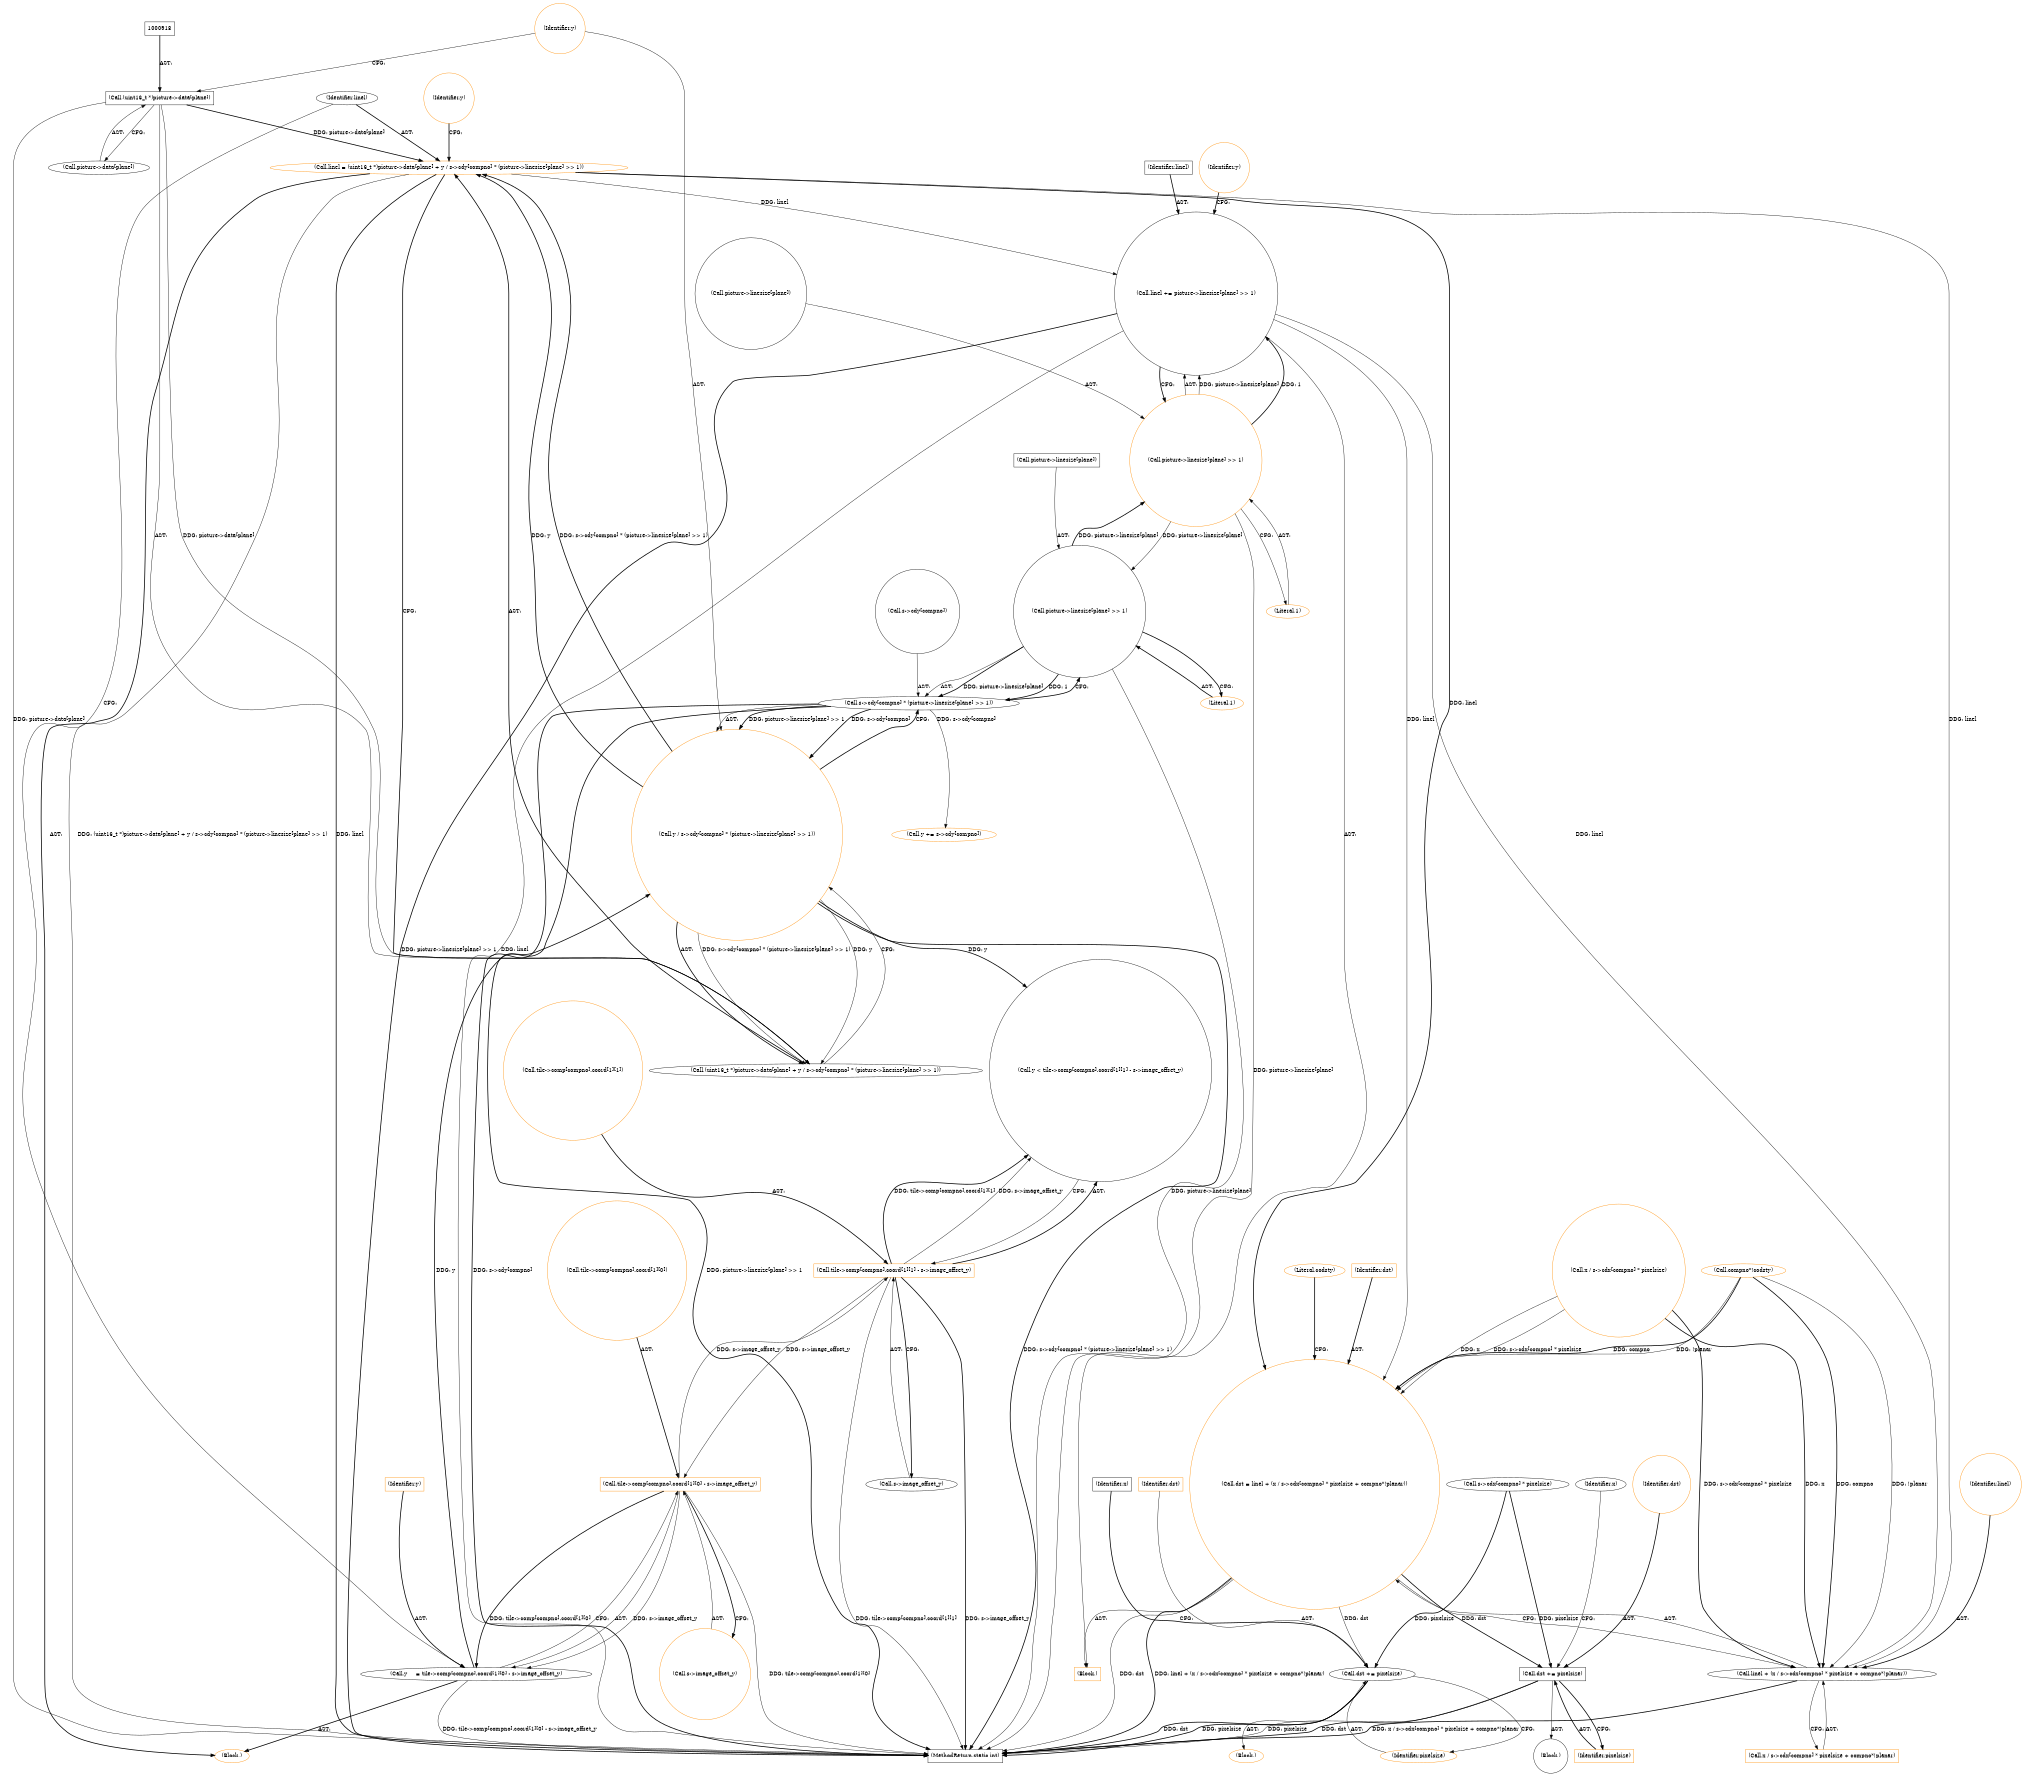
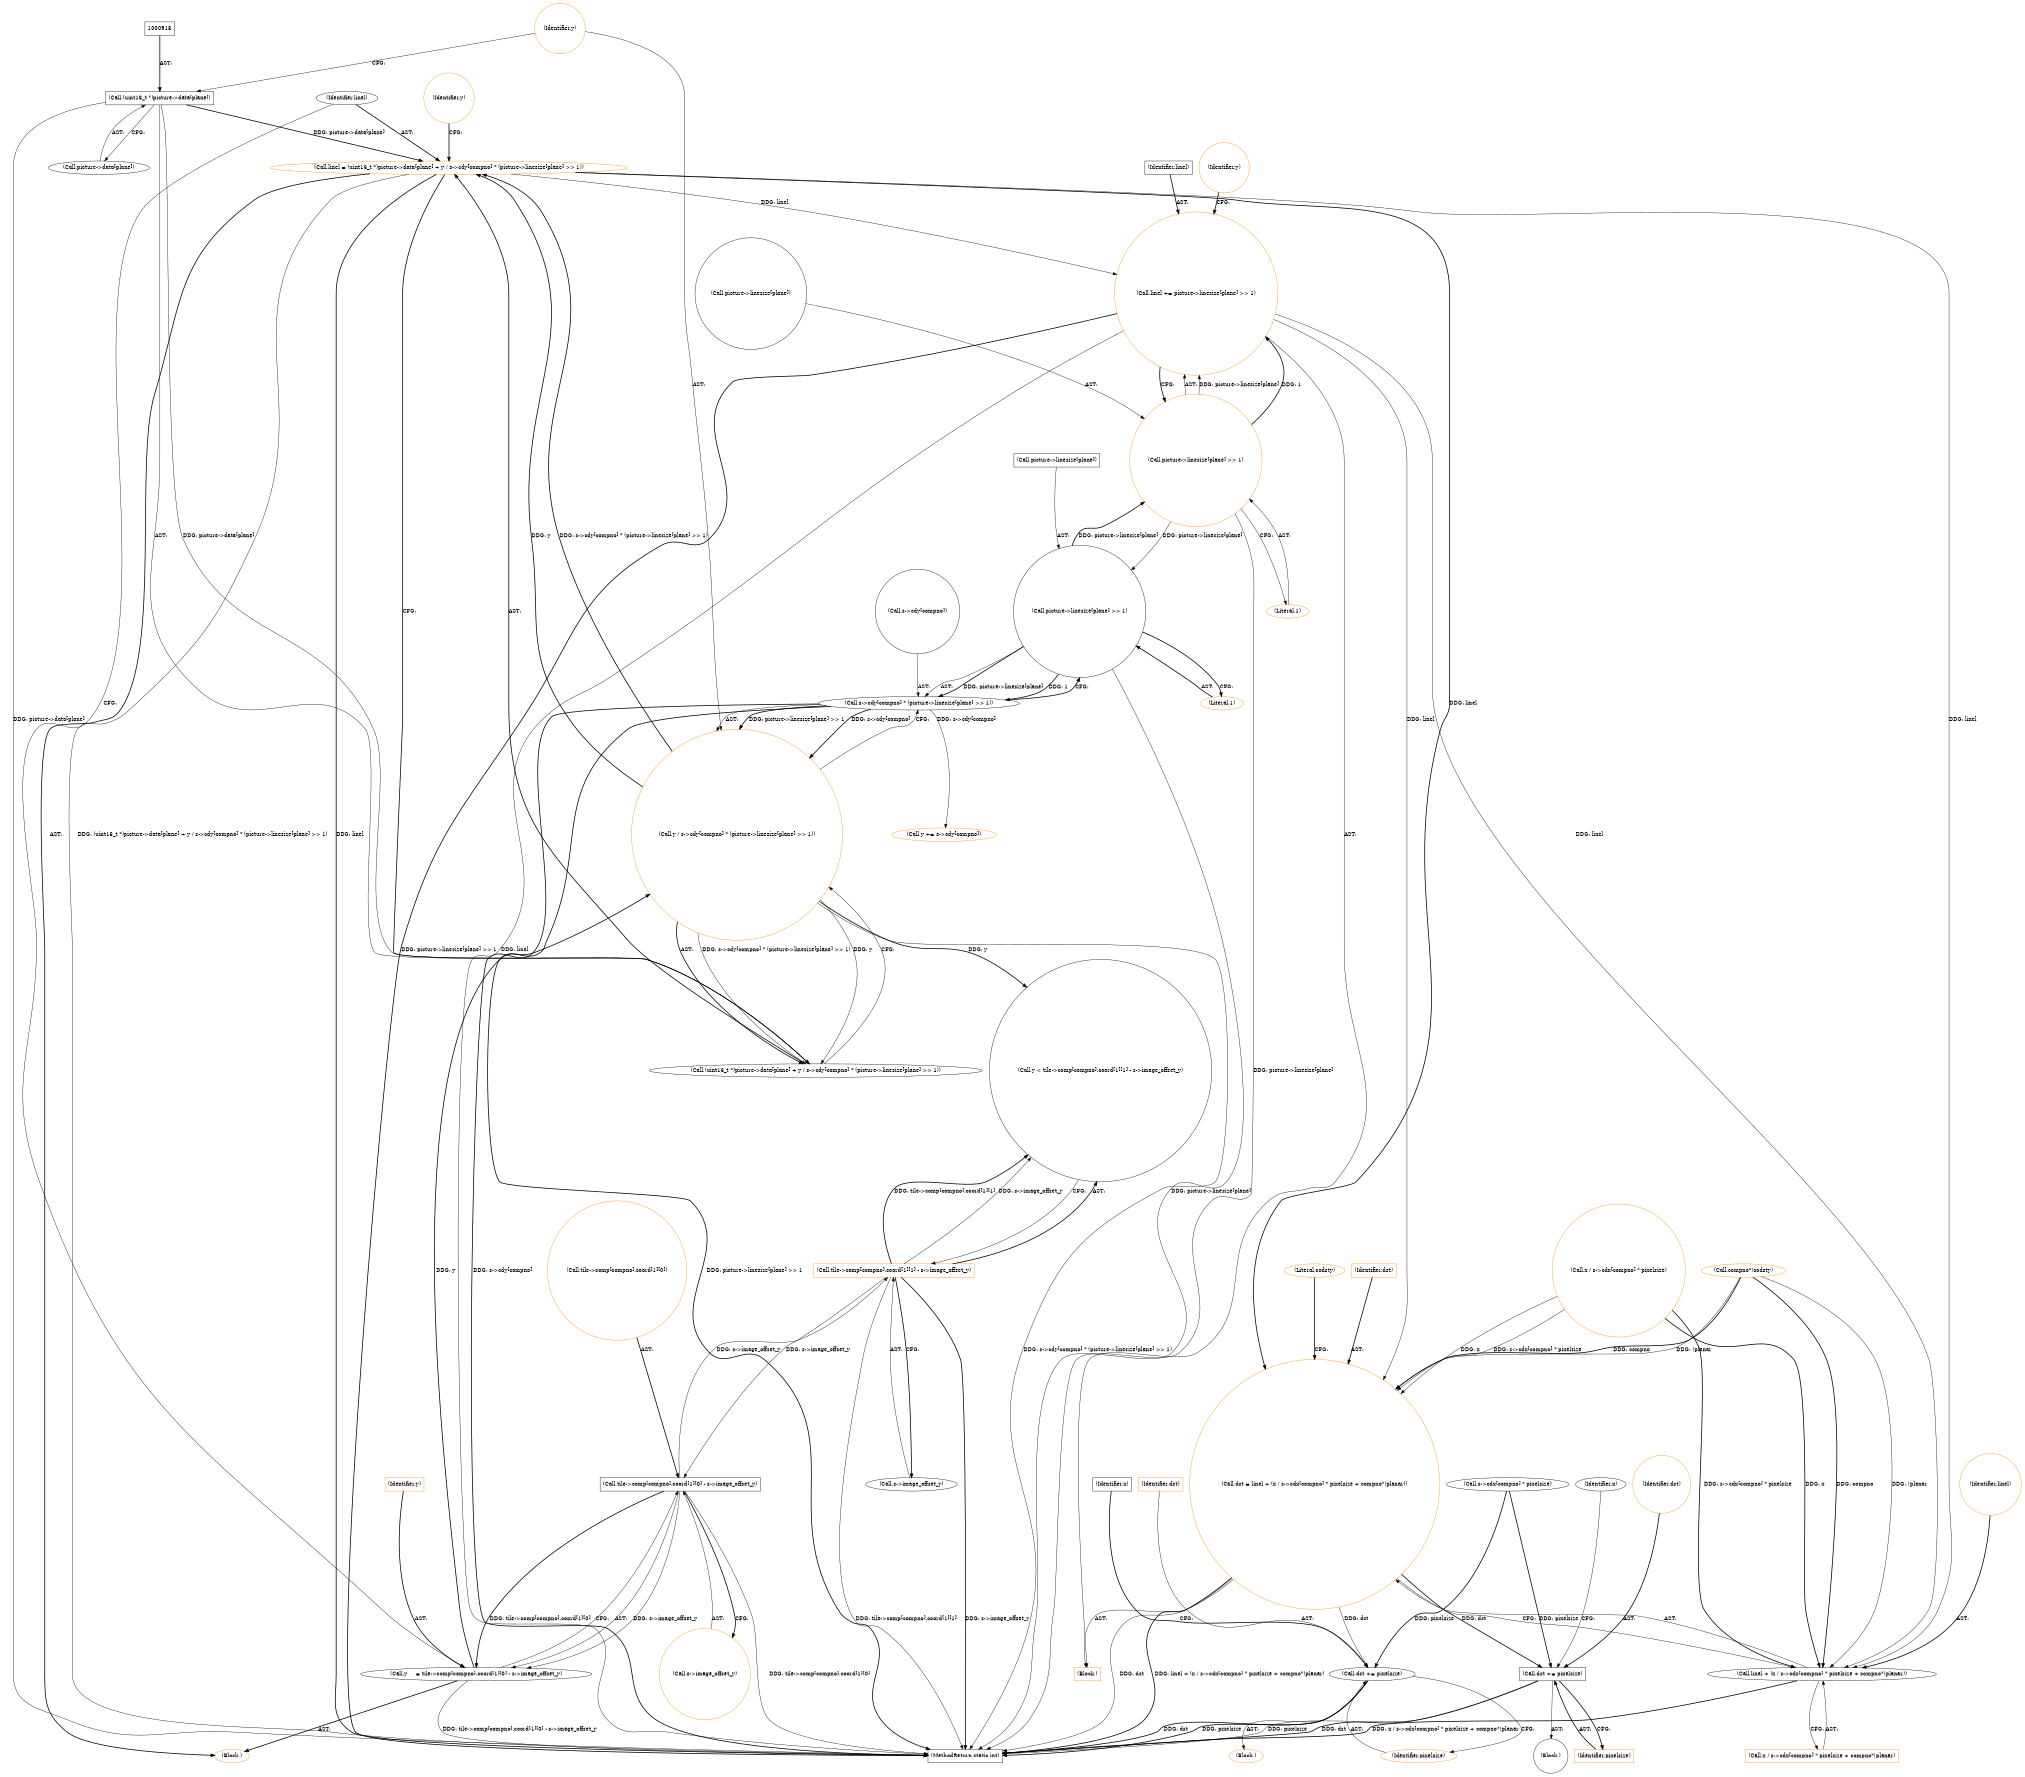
(1196, 294) -> (1196, 294)
(869, 739) -> (869, 739)
(573, 1071) -> none
(1189, 1186) -> (1189, 1186)
(680, 1484) -> (680, 1484)
